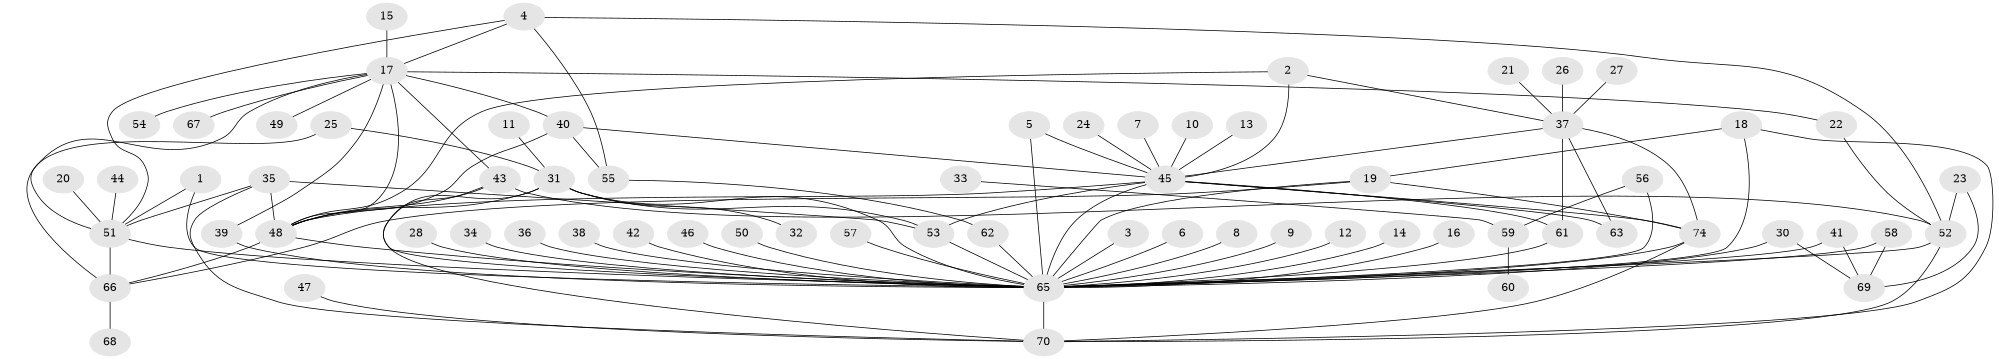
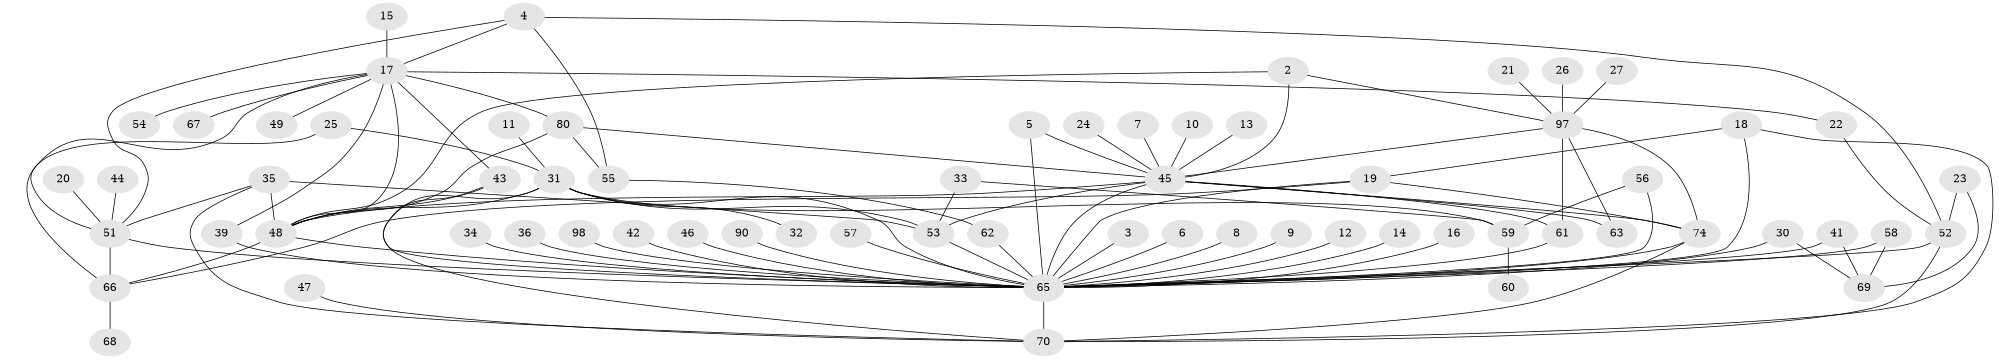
(563, 125) -> (563, 125)
(1563, 125) -> (1563, 125)
(201, 179) -> none
none -> (949, 204)
none -> (1031, 207)
(1223, 207) -> none
(416, 234) -> none
(579, 234) -> (579, 234)
(742, 234) -> (742, 234)
